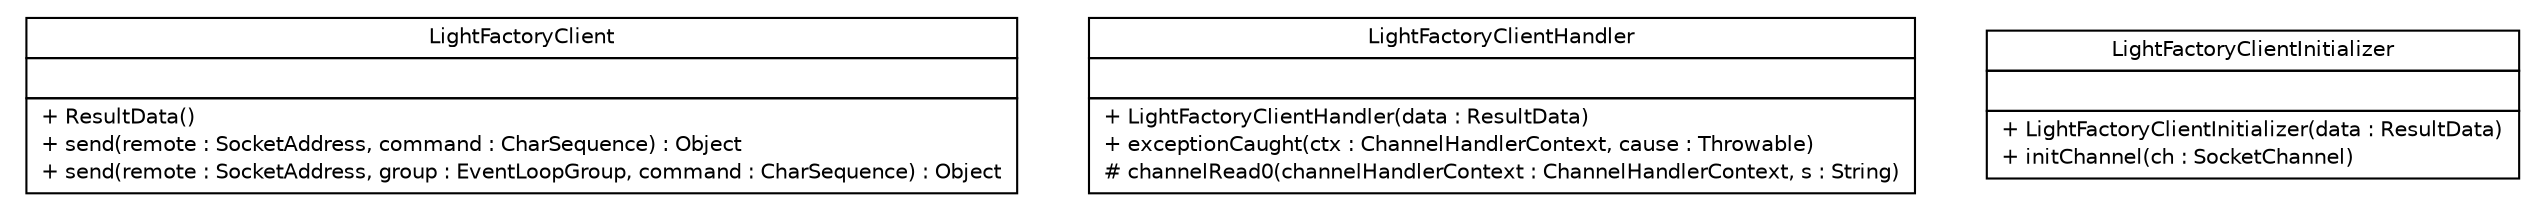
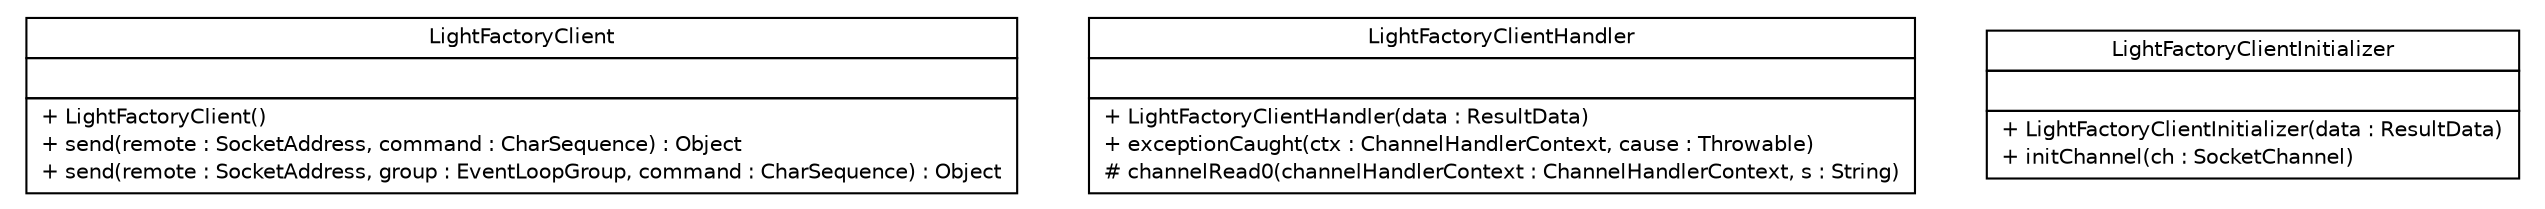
(118, 117) -> (154, 117)
